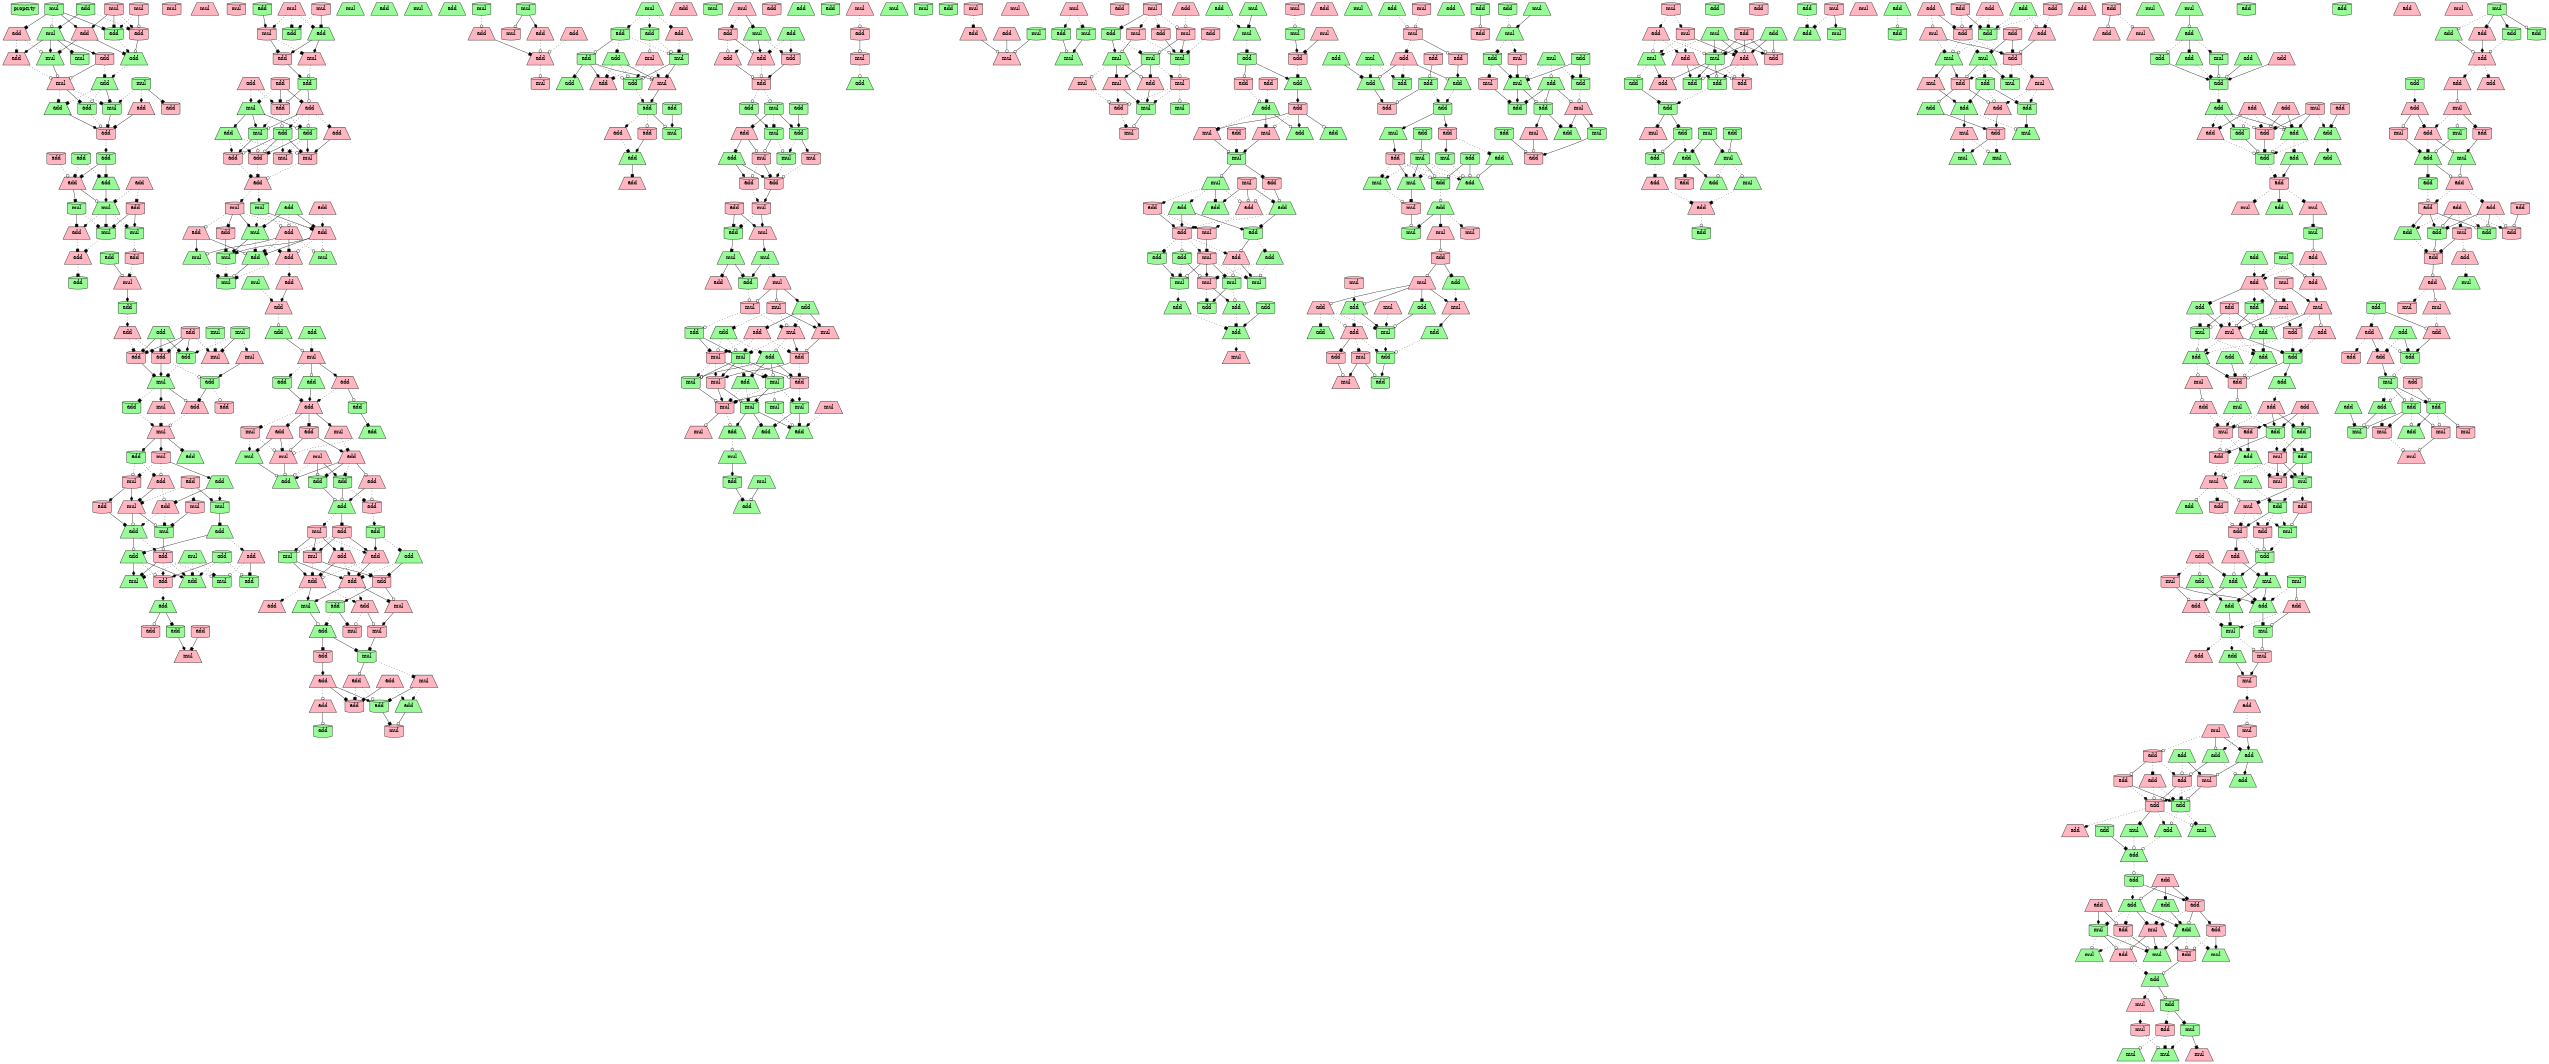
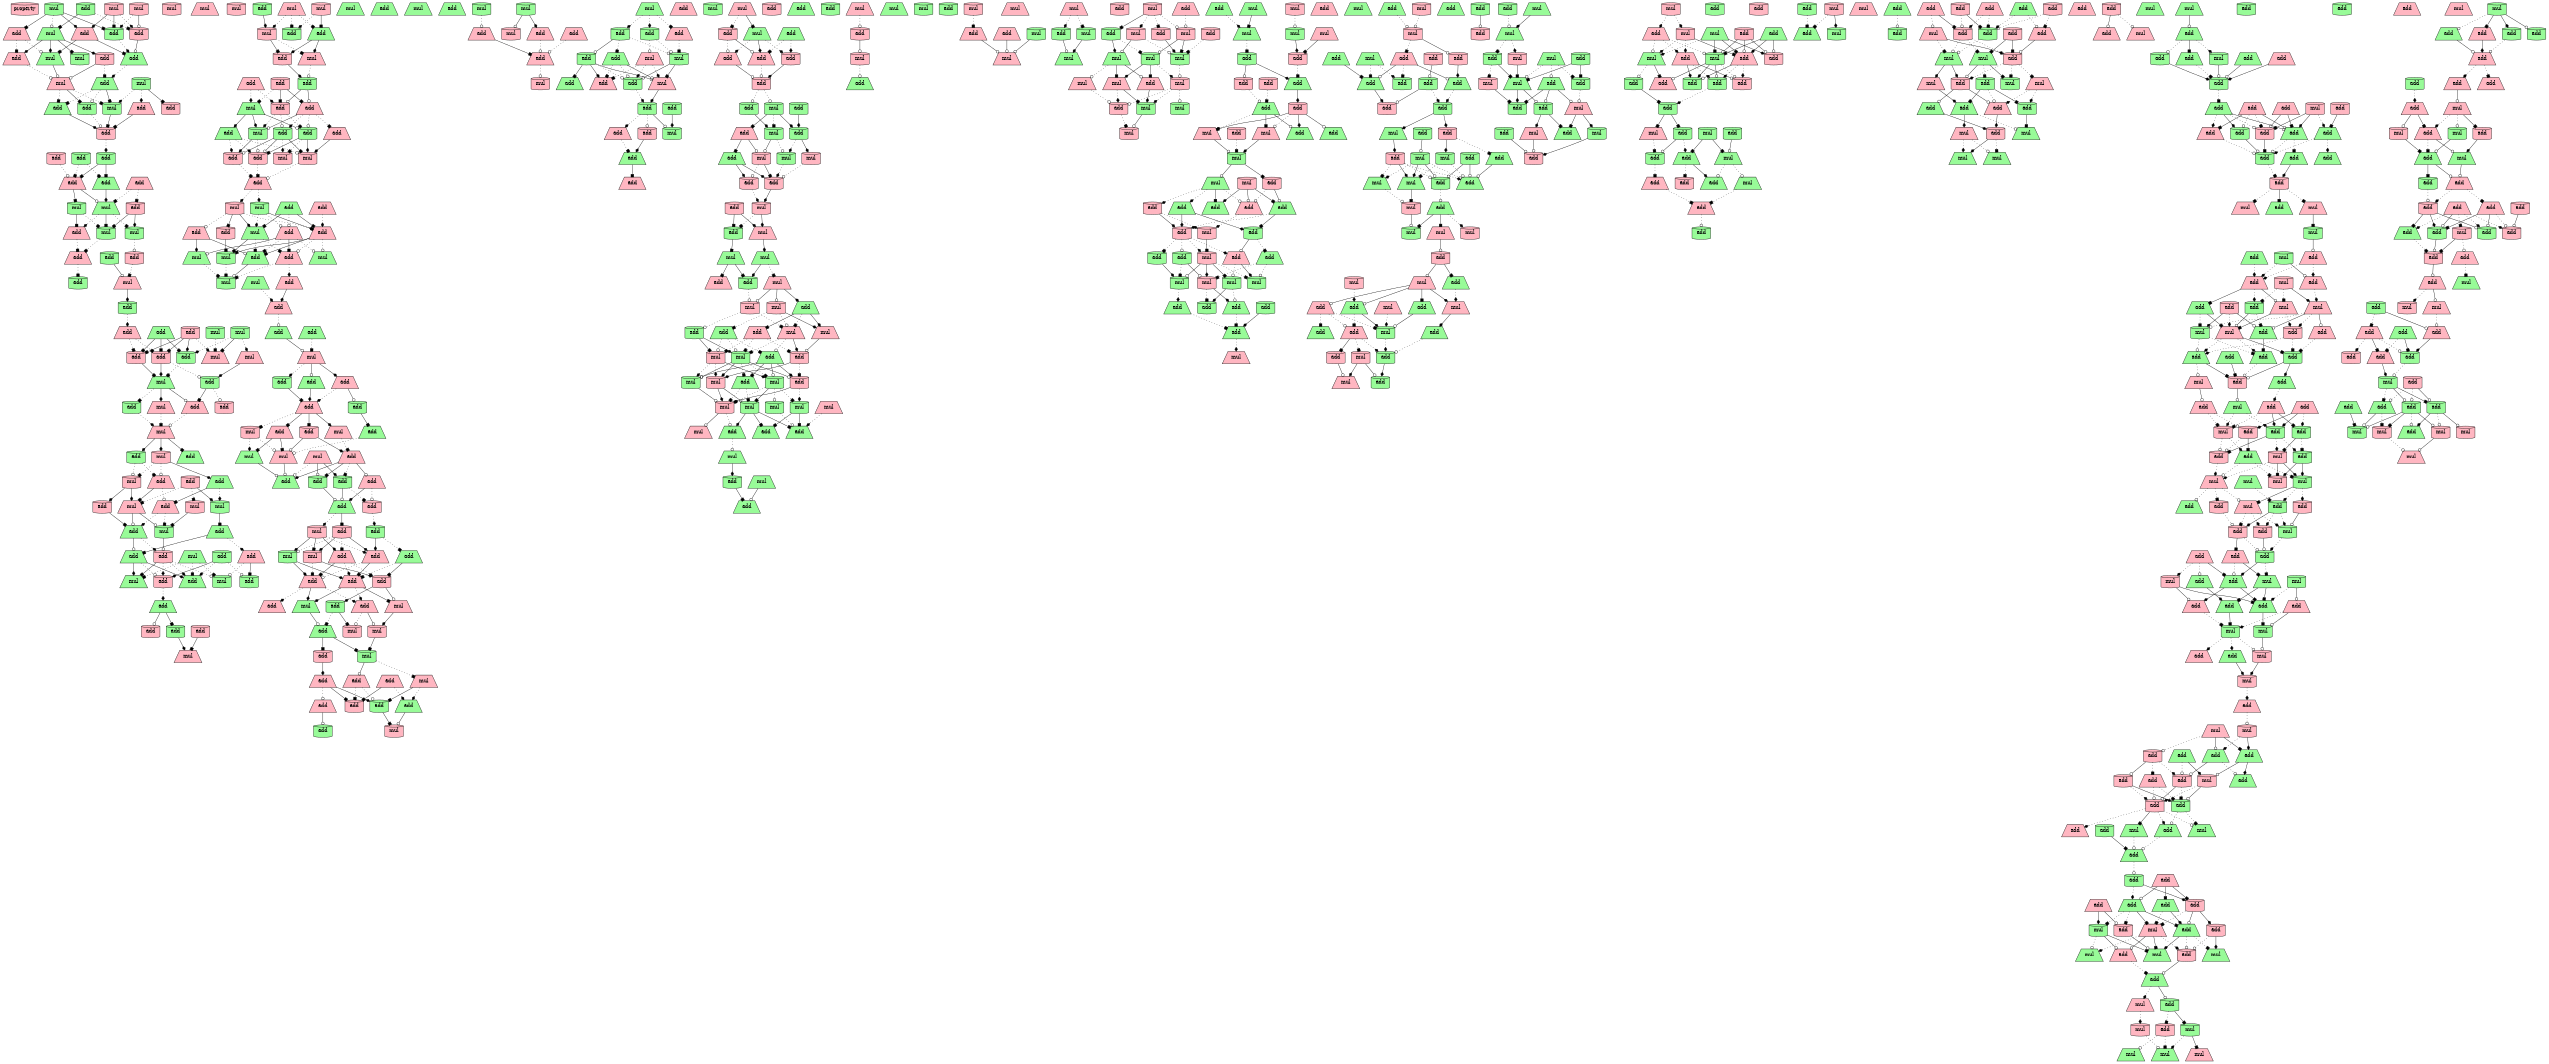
(25, 9) -> (25, 9)
